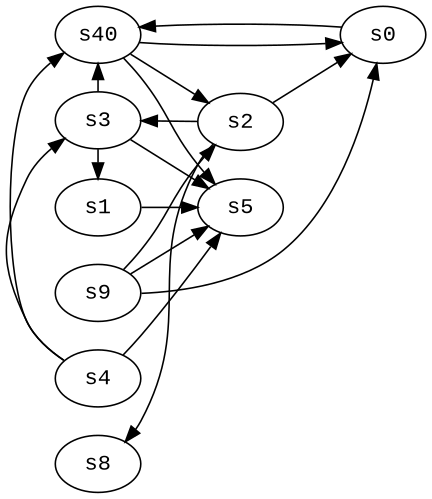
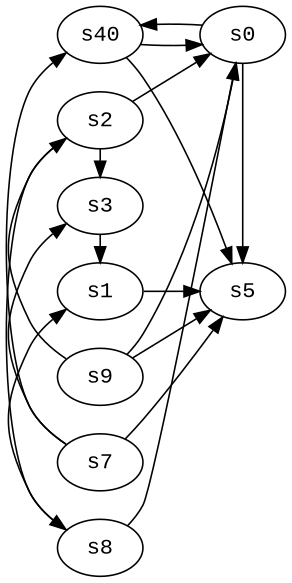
(163, 74) -> none
(98, 86) -> none
(163, 160) -> (243, 155)
none -> (188, 306)
(98, 378) -> (100, 462)
none -> (9, 428)
